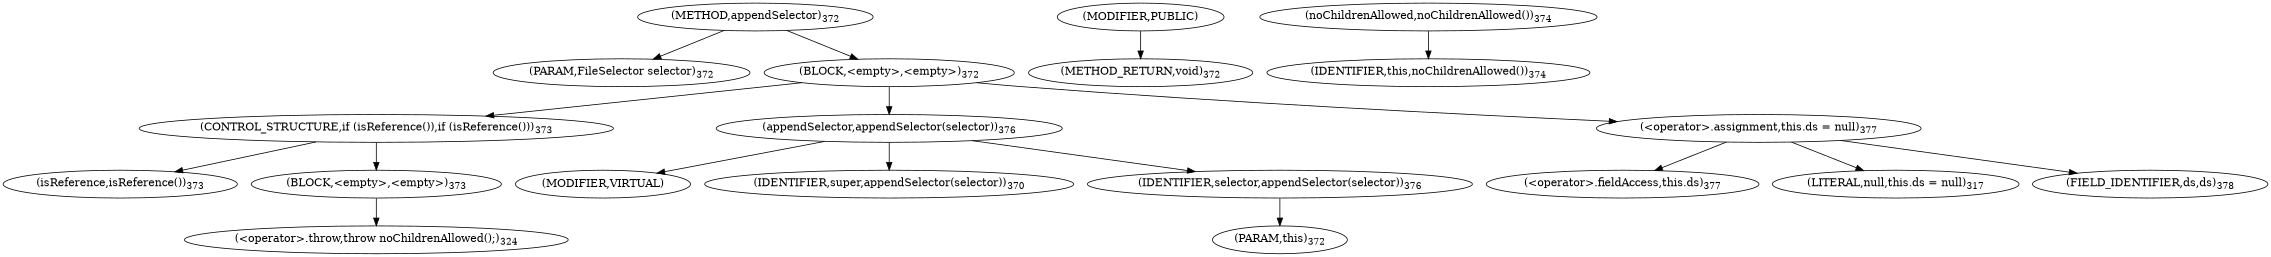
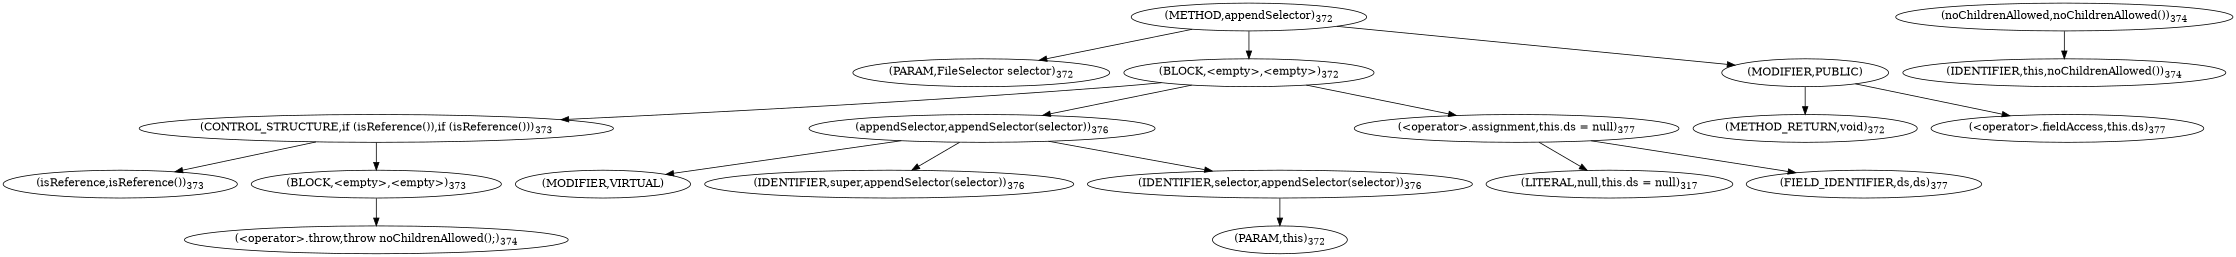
none -> (1532, 45)
(1694, 155) -> (1929, 99)
(1016, 183) -> (1016, 183)
(2226, 183) -> (1939, 183)
(509, 239) -> (509, 239)
